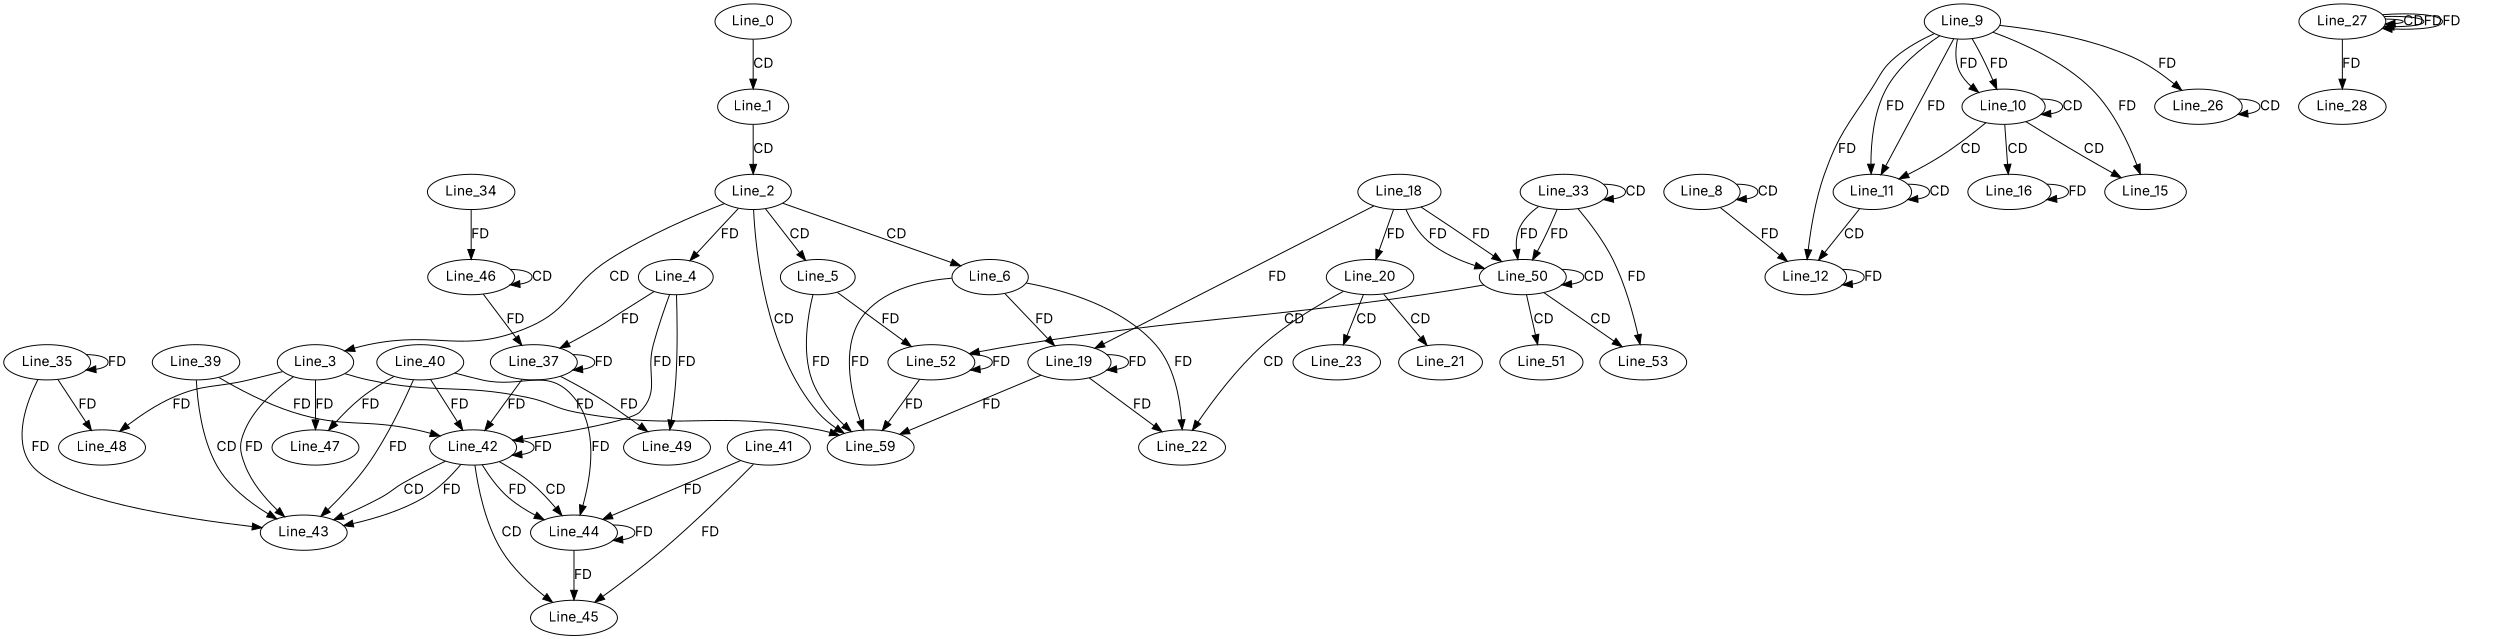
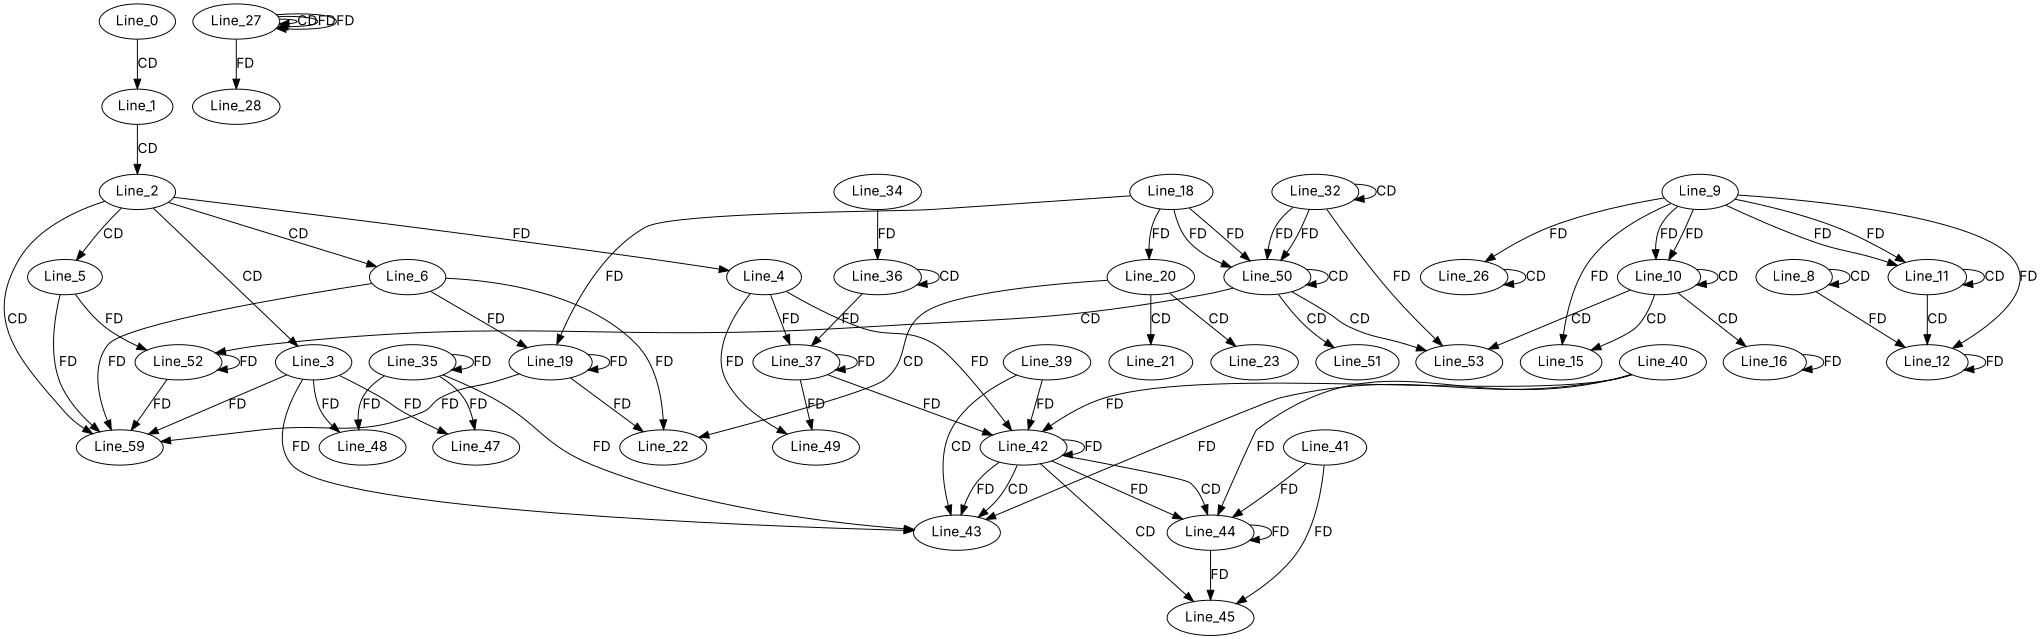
(1948, 151) -> (1557, 320)
(1564, 192) -> (1315, 192)
(471, 277) -> (878, 277)
(362, 397) -> (462, 396)
